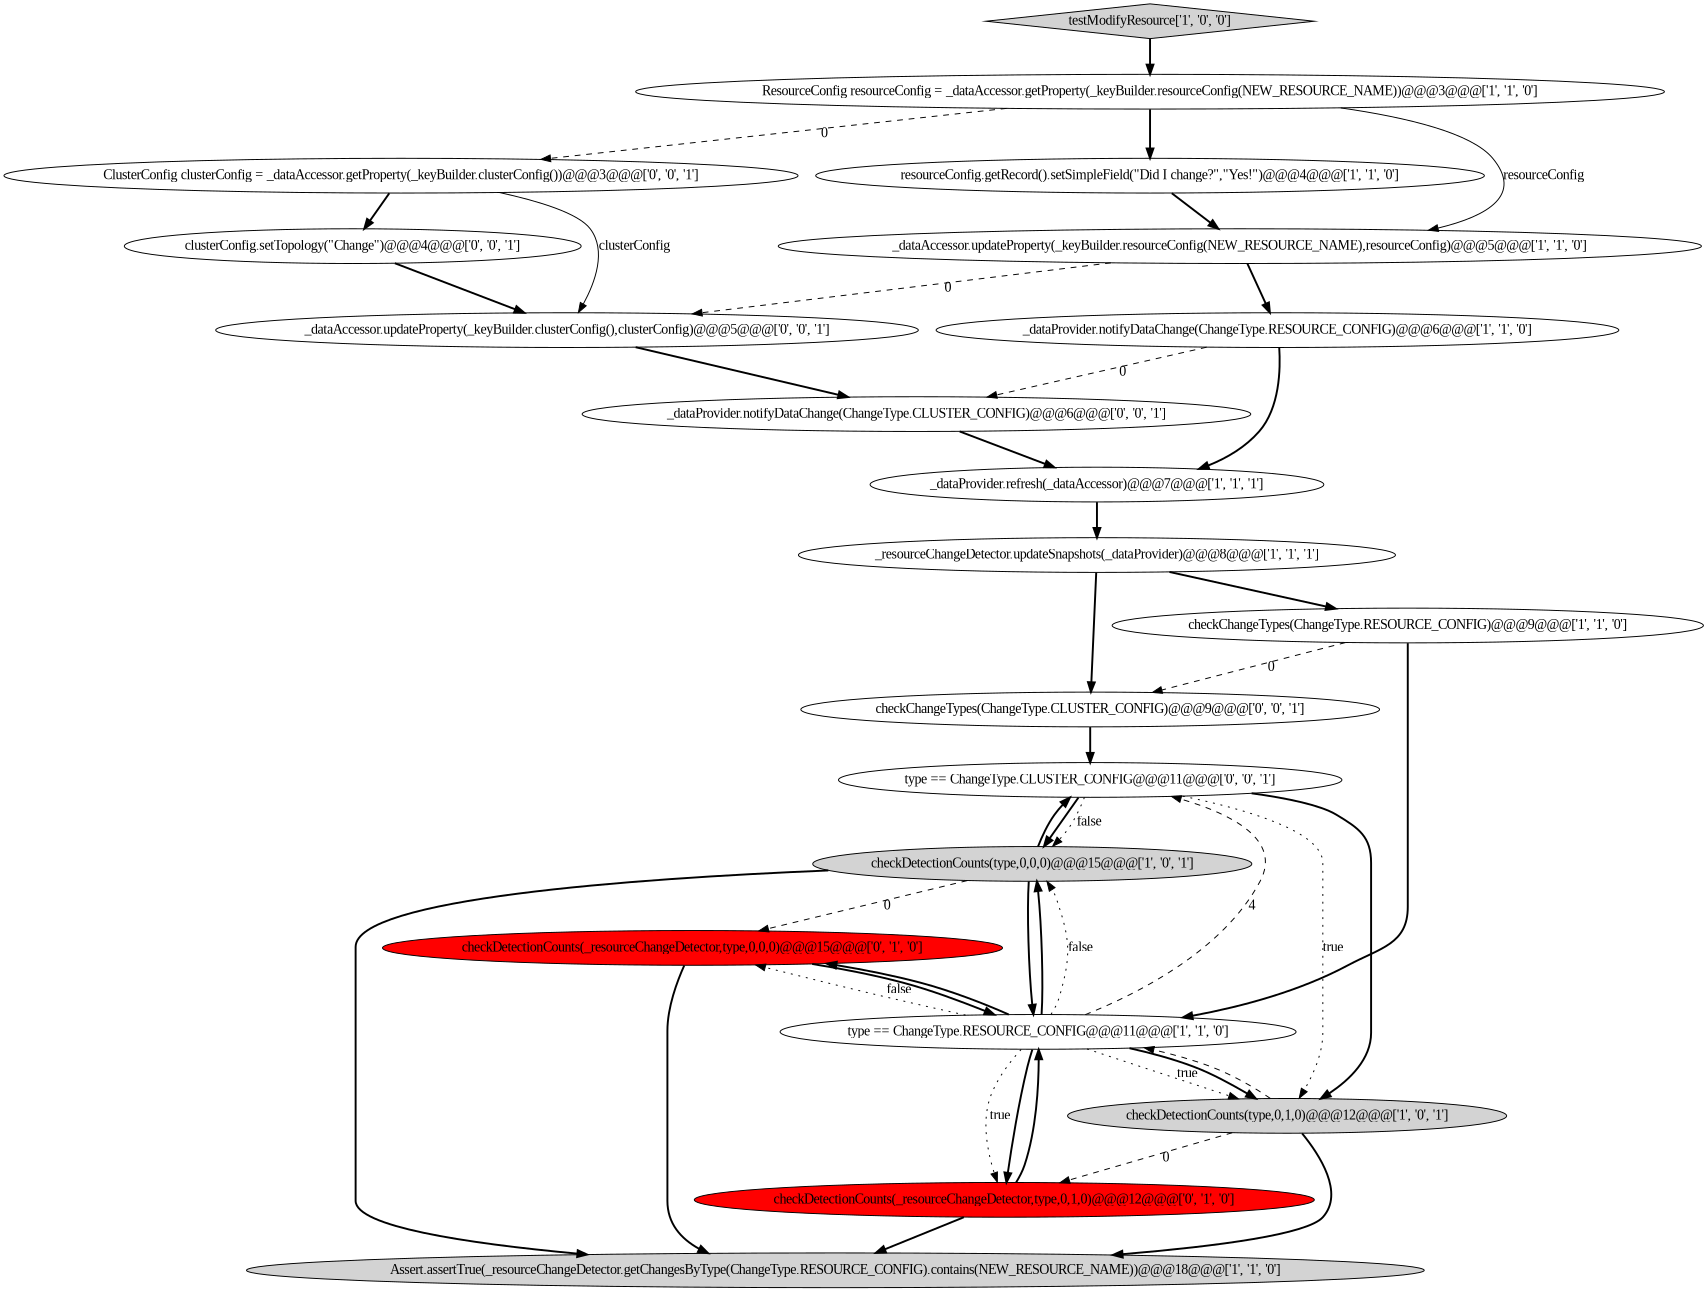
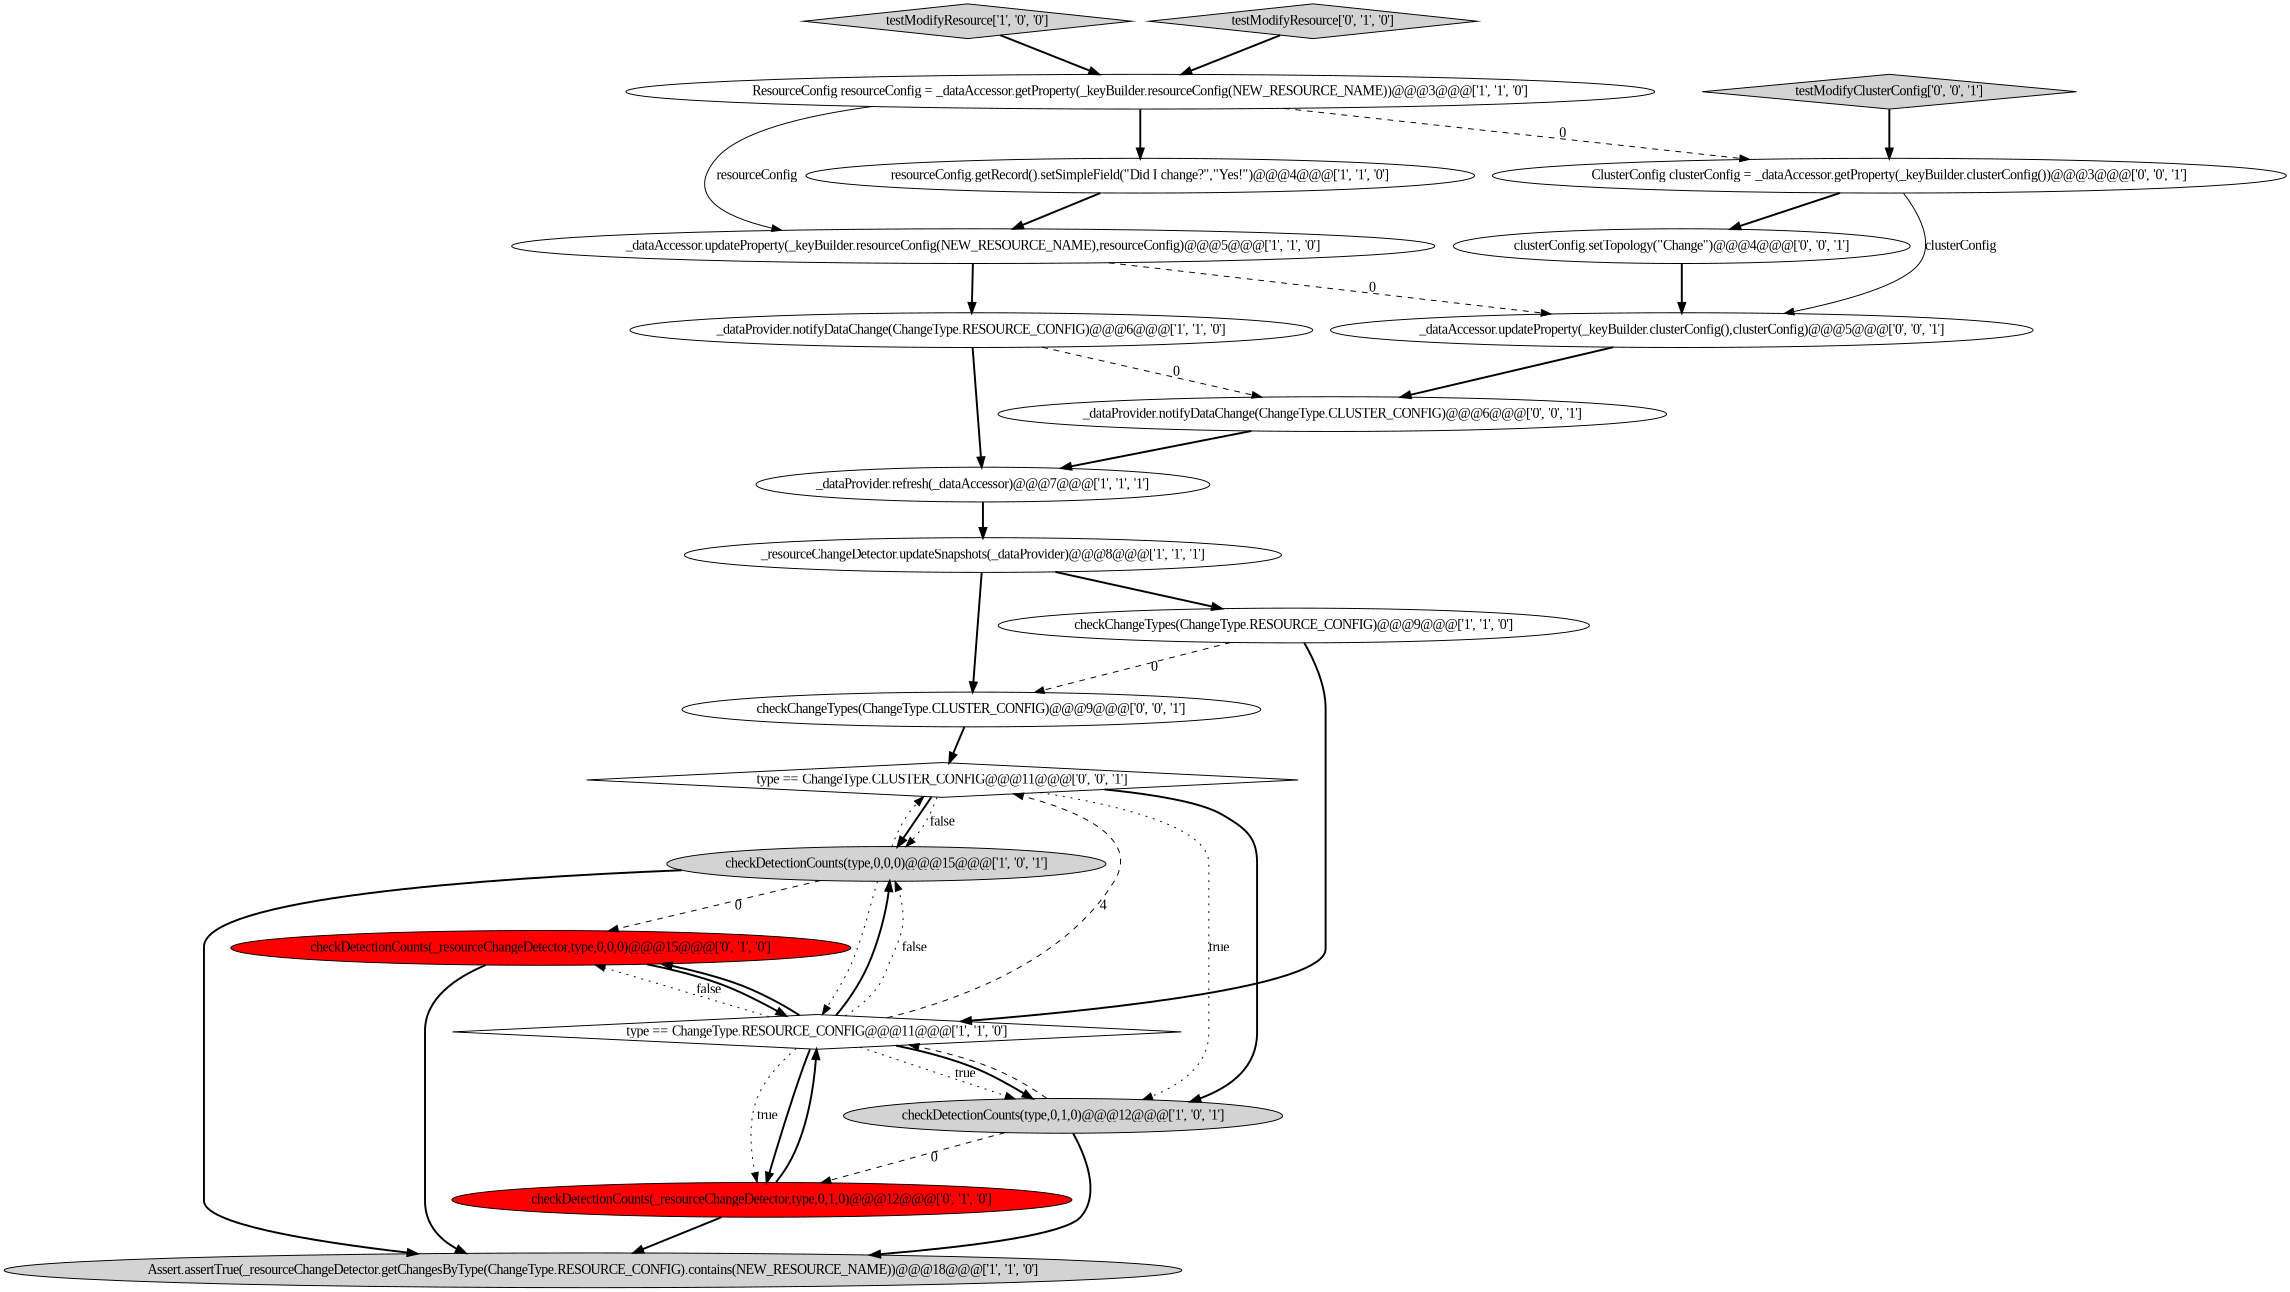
none -> (1313, 21)
none -> (1889, 92)
(1090, 780) -> (942, 780)
(1049, 824) -> (902, 824)
(1029, 943) -> (858, 946)
(1038, 1032) -> (817, 1032)
